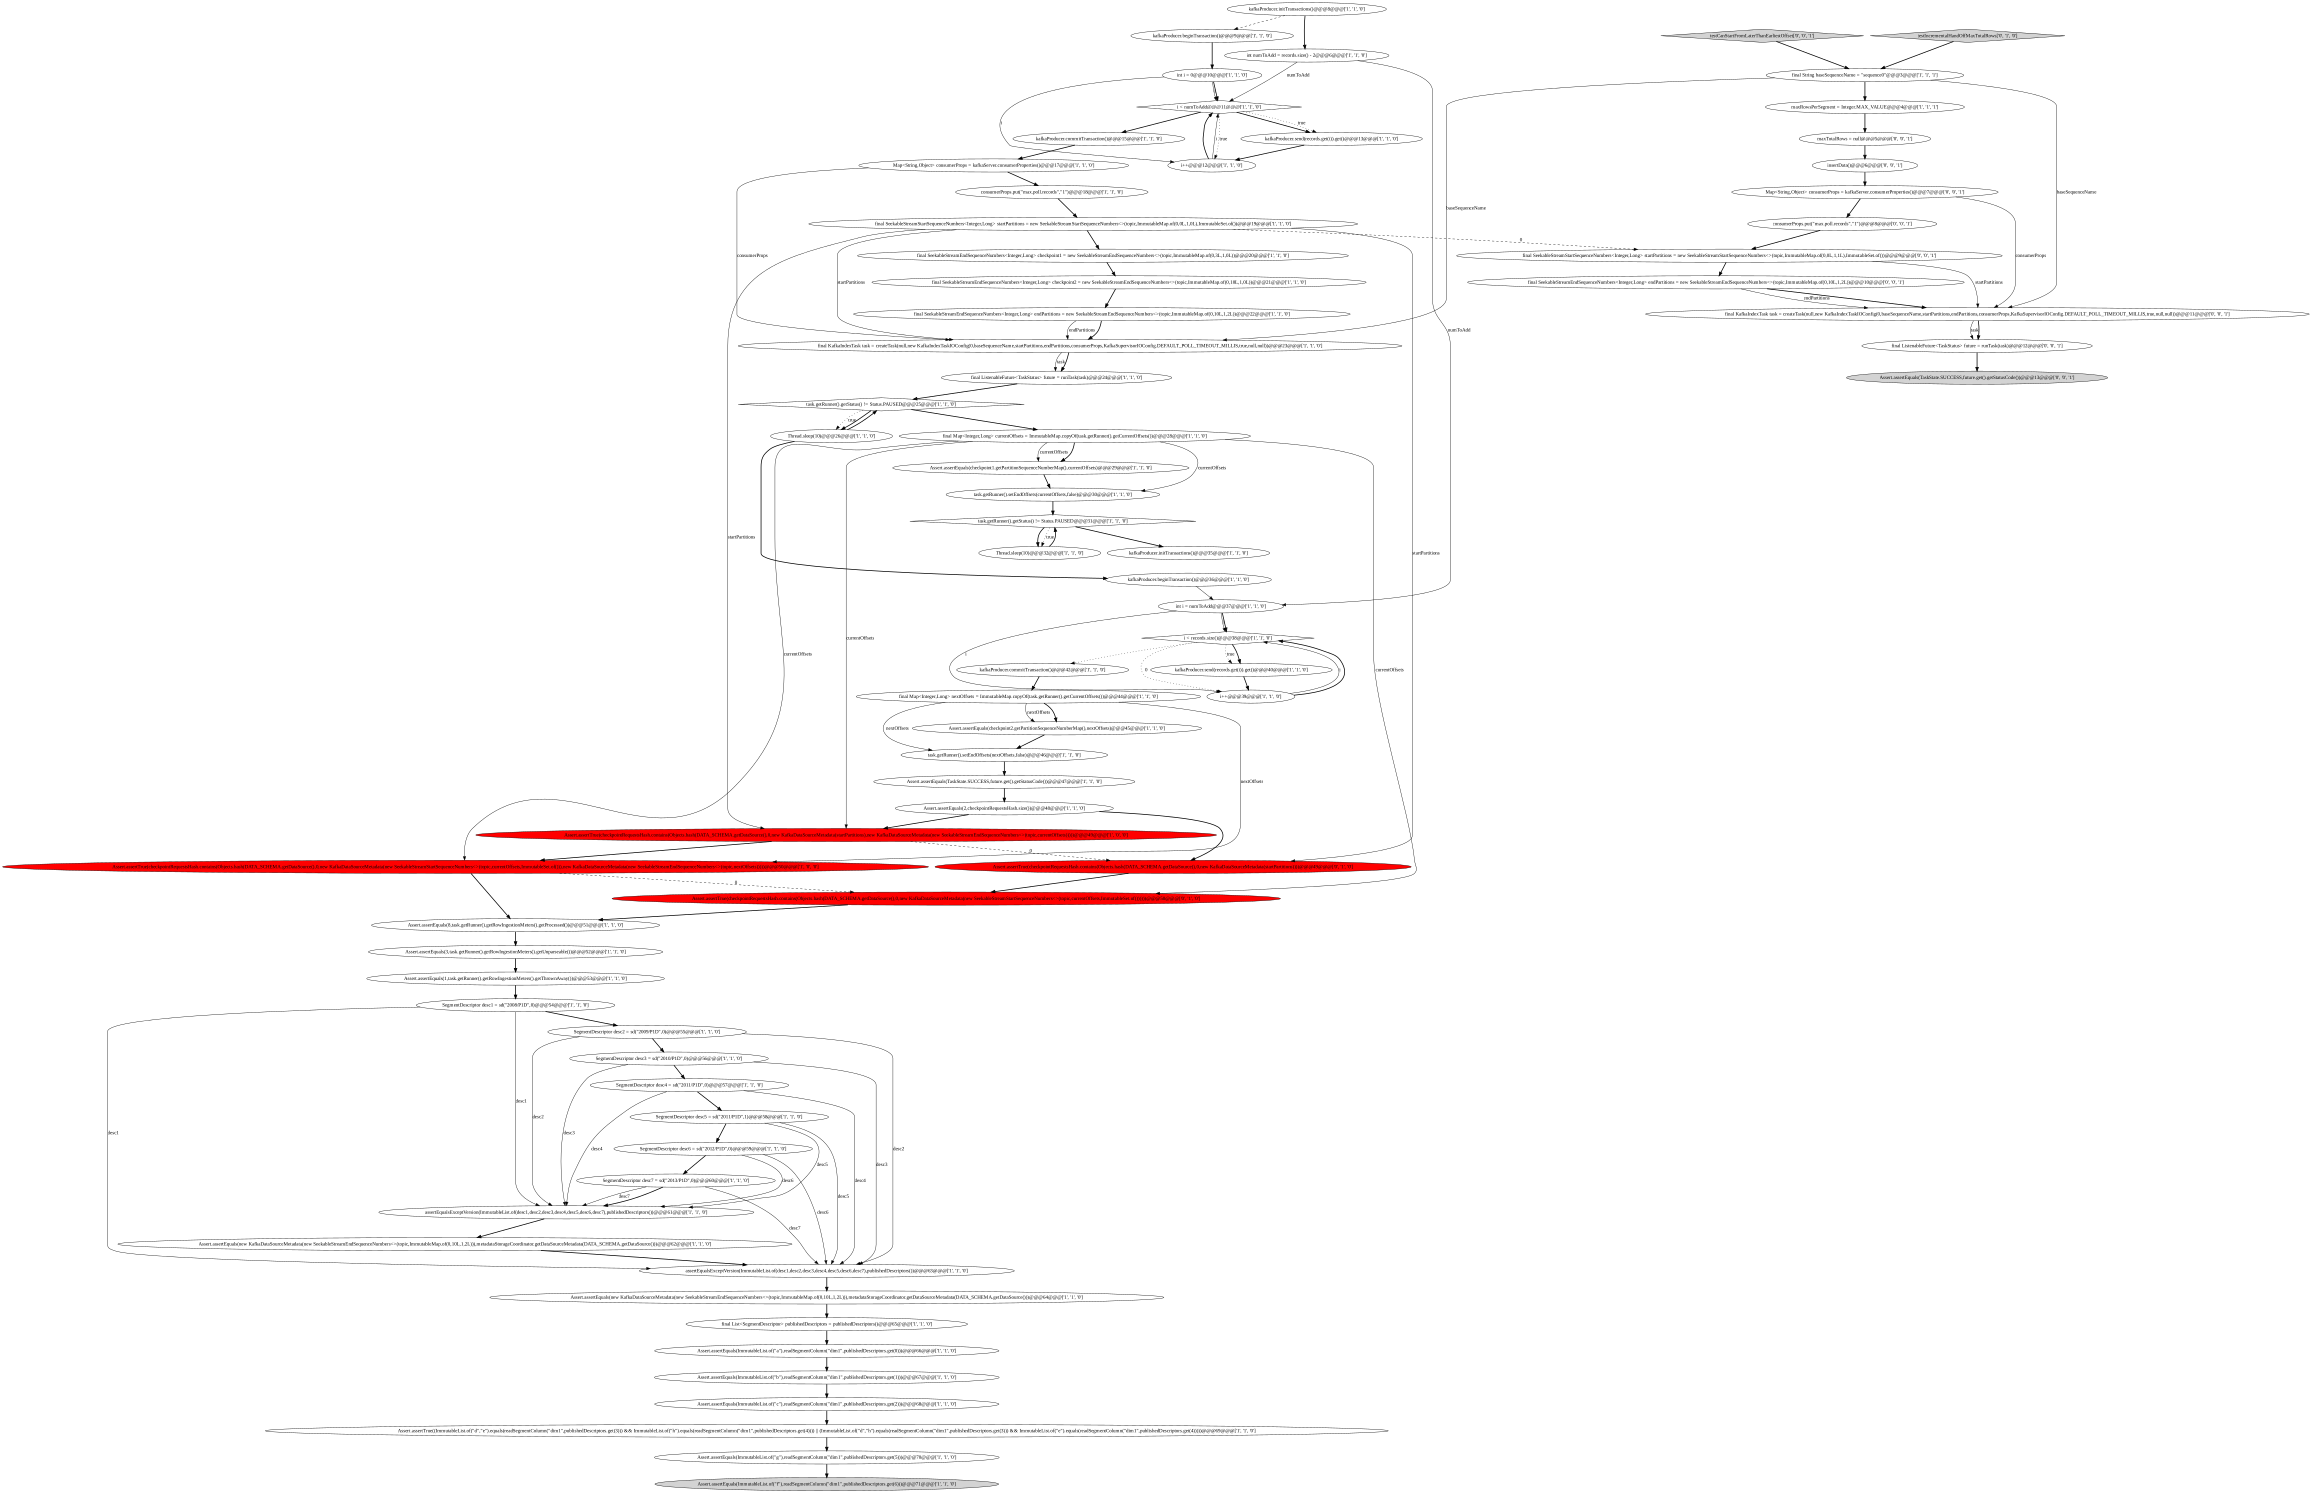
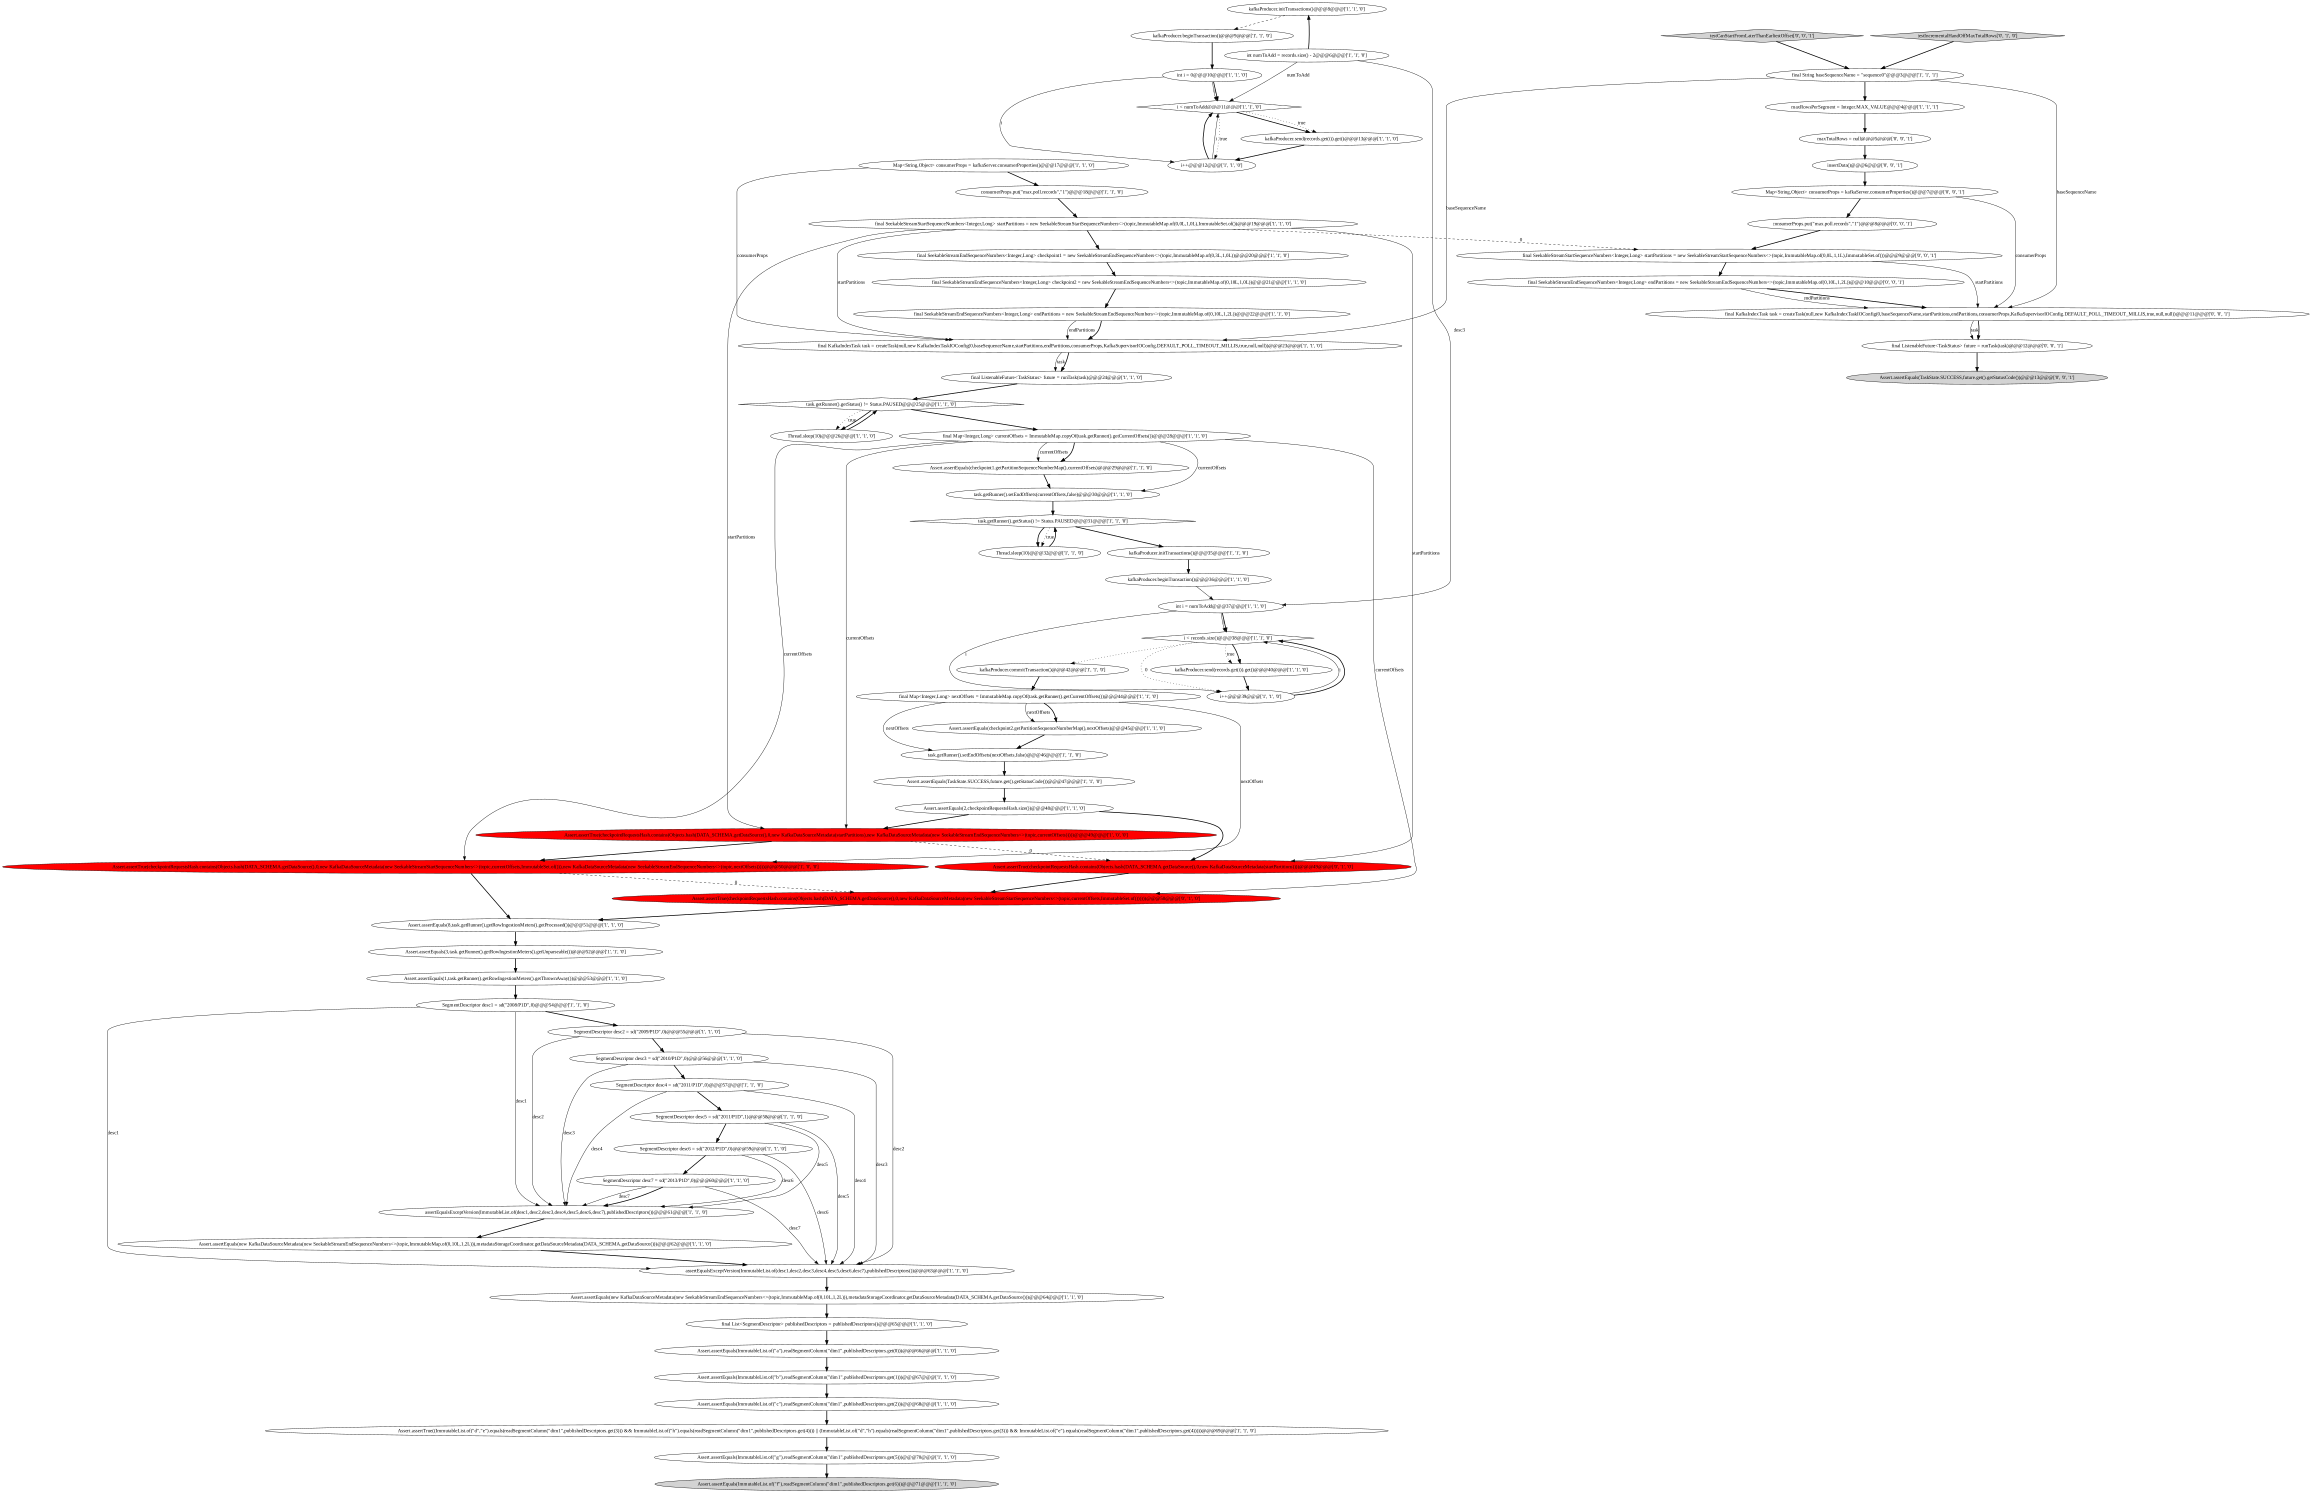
(1304, 30) -> (1309, 34)
(1099, 139) -> none
(1459, 330) -> (1459, 330)
(865, 570) -> (1188, 565)
